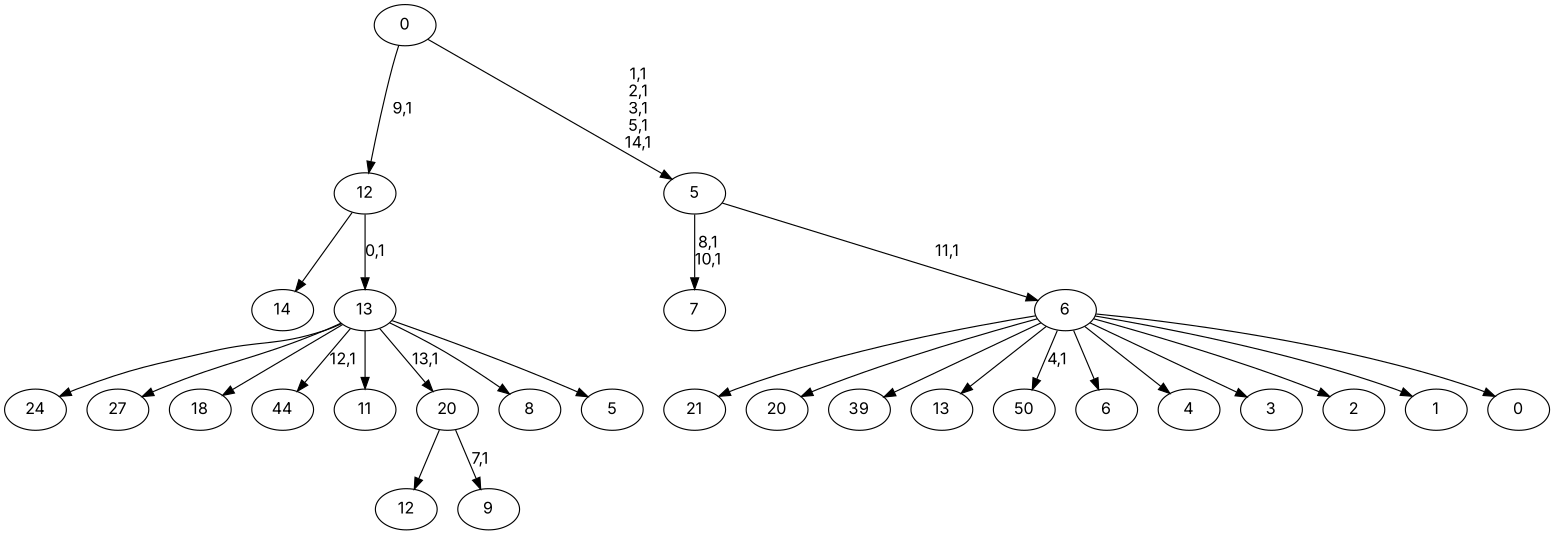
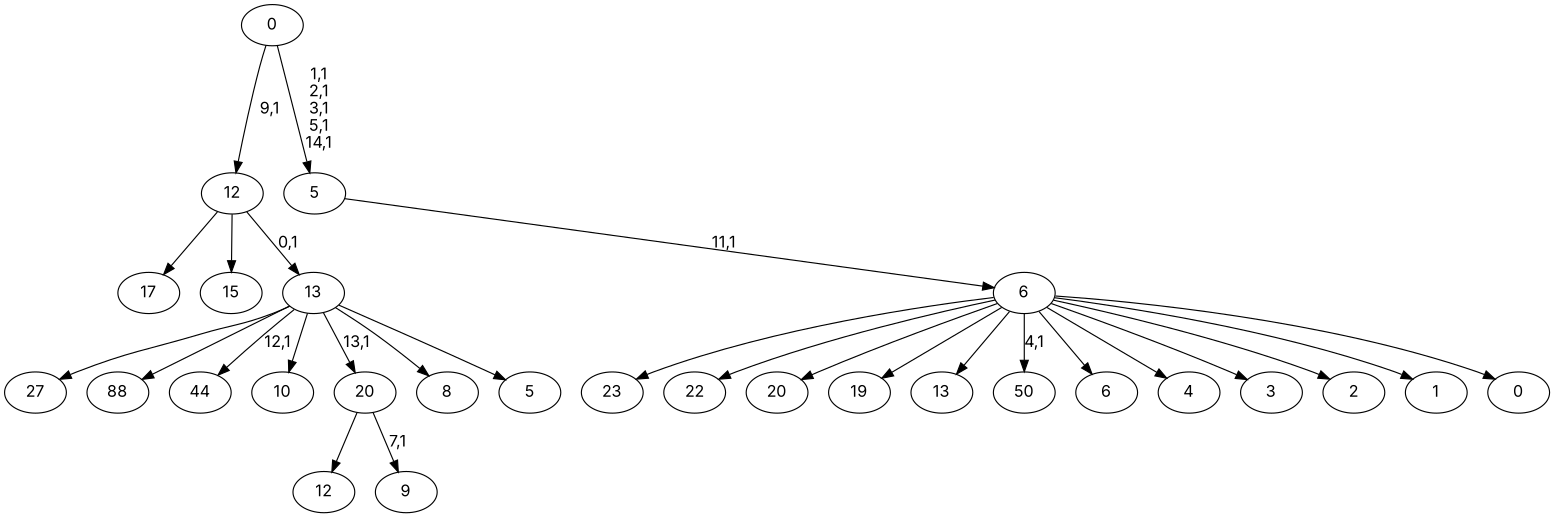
none -> (231, 293)
(283, 310) -> (149, 293)
(695, 310) -> none
none -> (695, 393)
(35, 410) -> none
(200, 410) -> (118, 393)
(365, 410) -> (283, 393)
(695, 410) -> (612, 393)
(859, 410) -> (859, 393)
